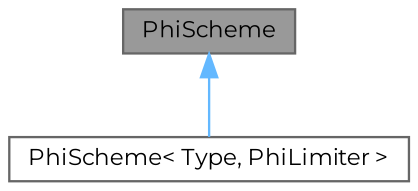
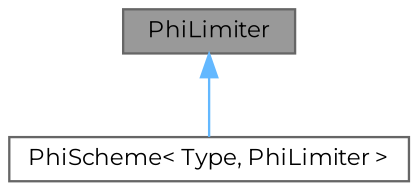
(209, 31) -> (209, 31)
